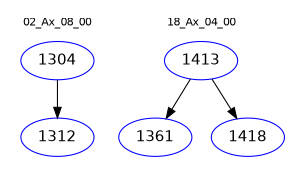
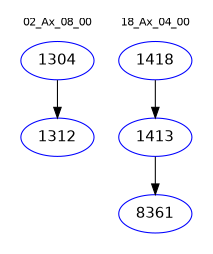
(221, 94) -> (155, 94)
(155, 137) -> (155, 214)
